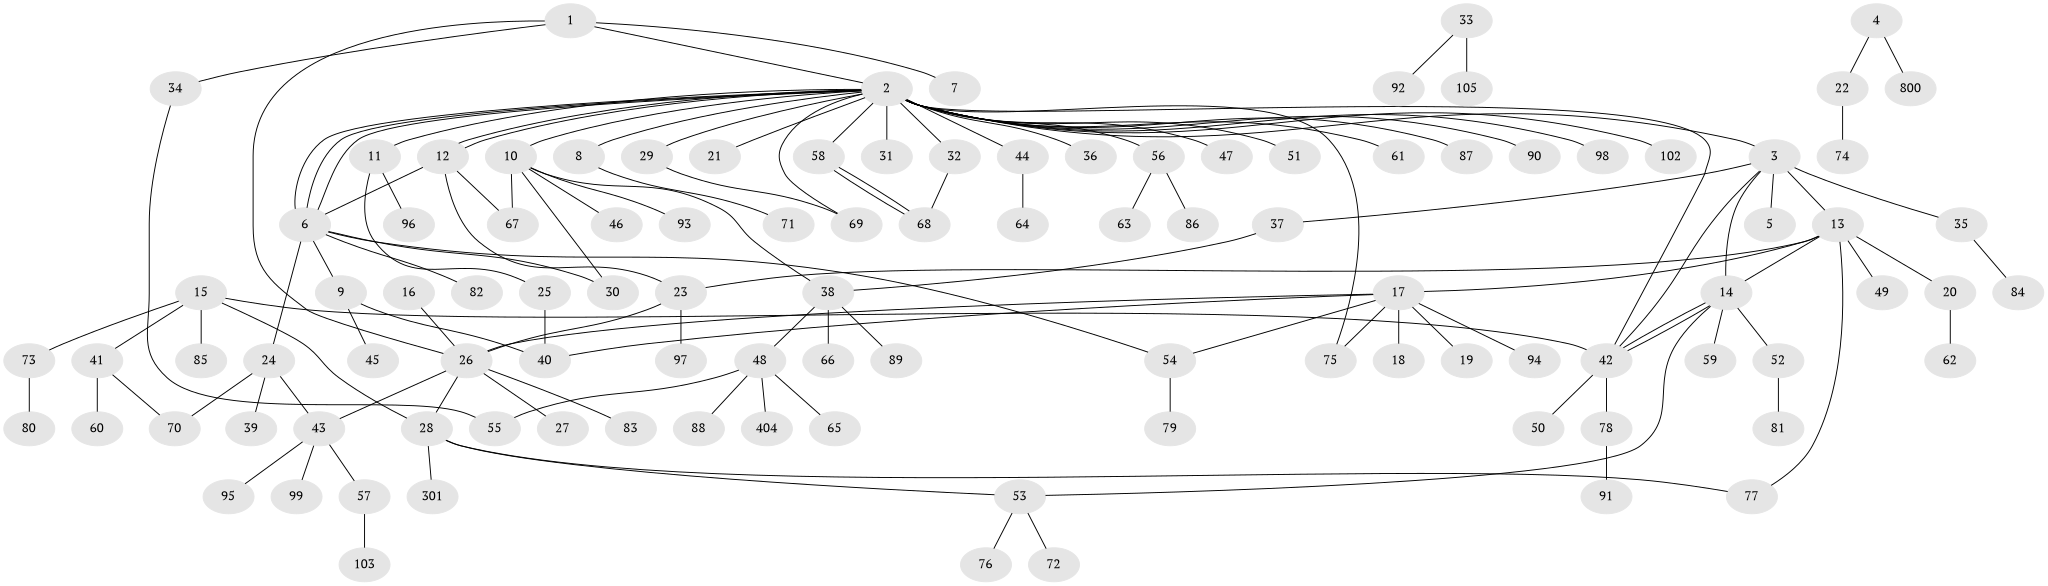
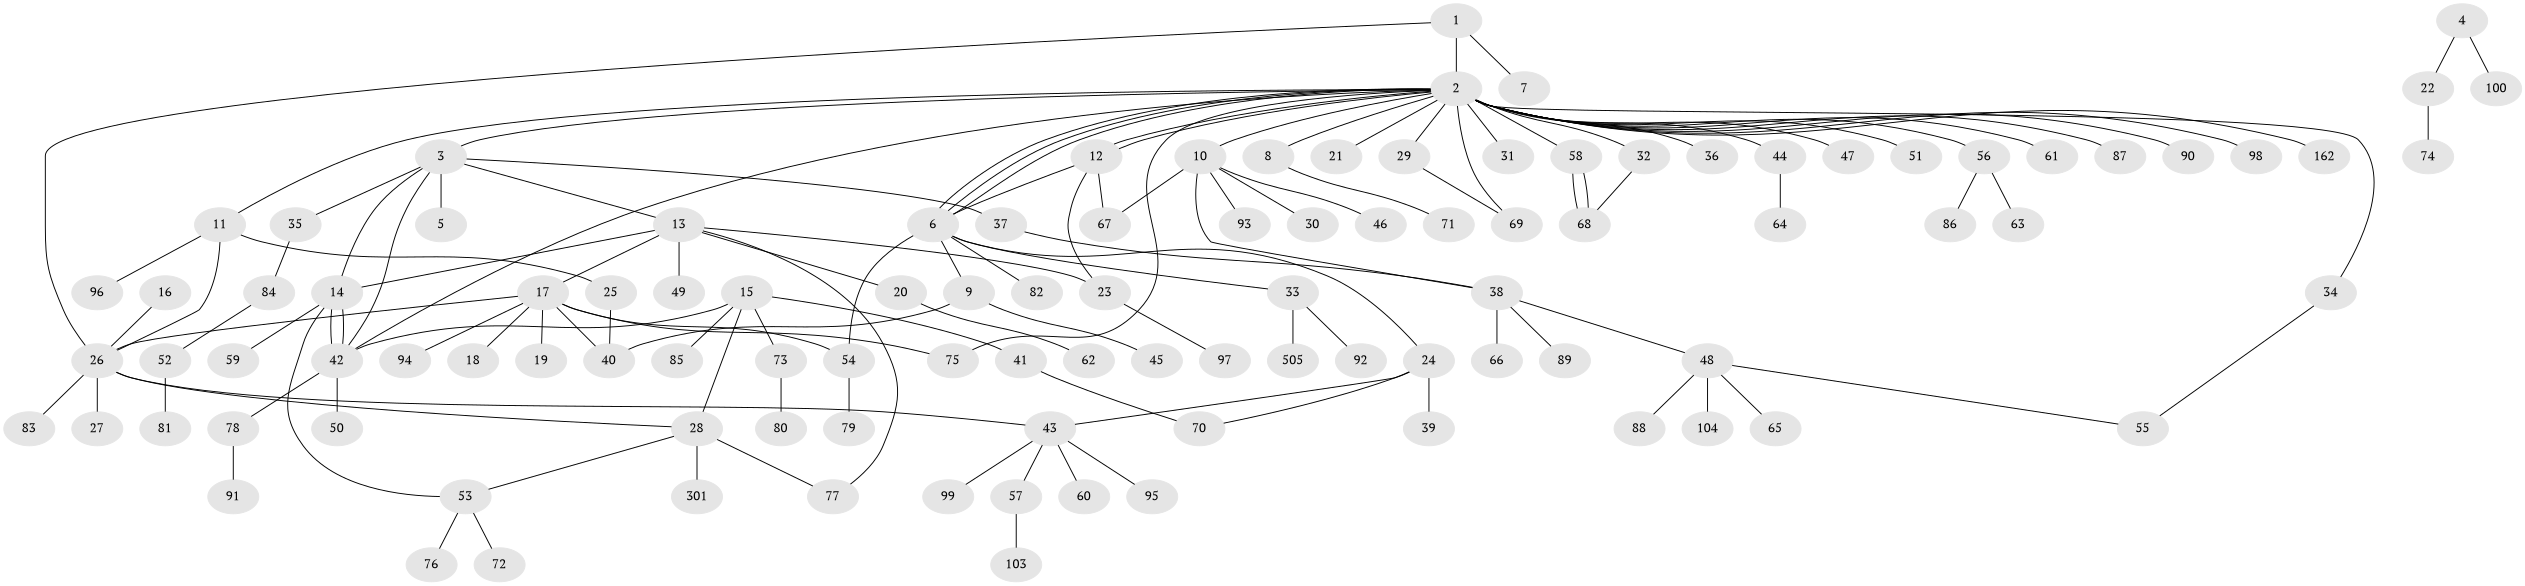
(371, 49) -> (1810, 113)
(1467, 89) -> (1293, 361)
(1911, 89) -> (2496, 89)
(1671, 157) -> (2324, 157)
(462, 254) -> (1109, 268)
(1752, 327) -> (222, 324)
(579, 328) -> (191, 314)
(97, 395) -> (1067, 463)
(767, 429) -> (1708, 429)
